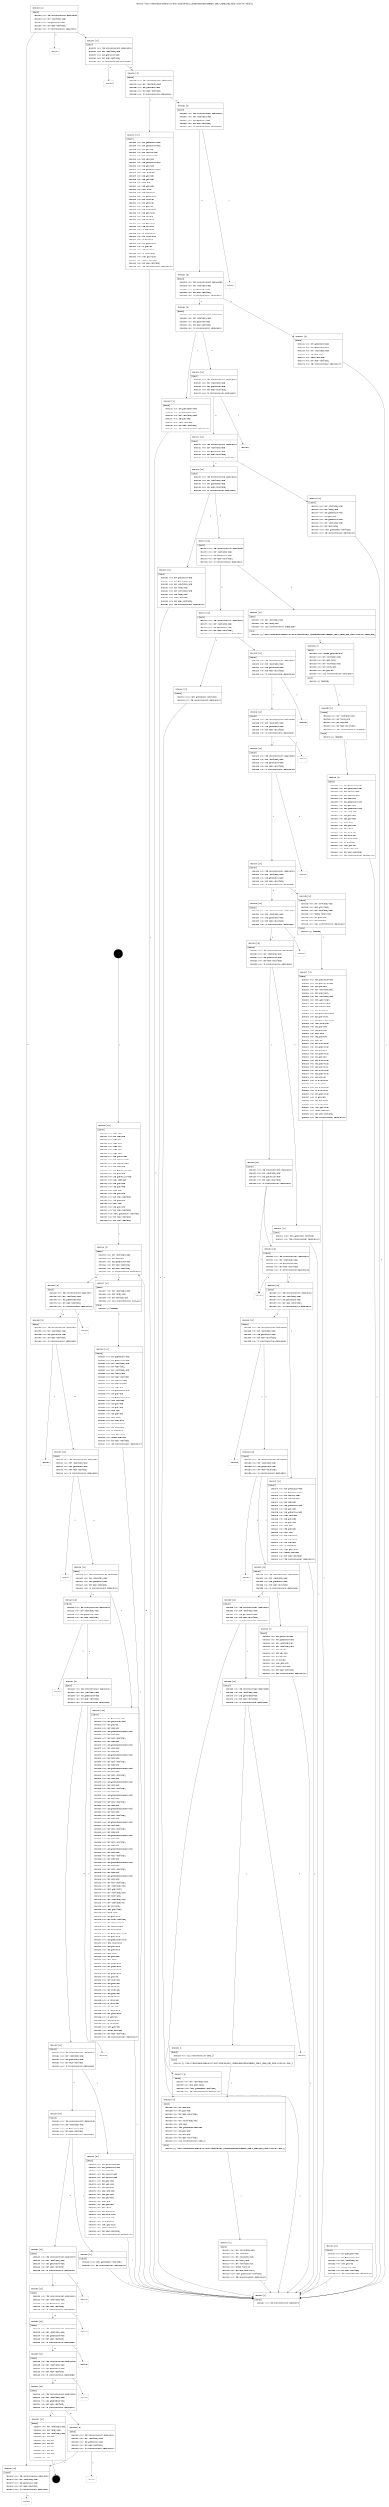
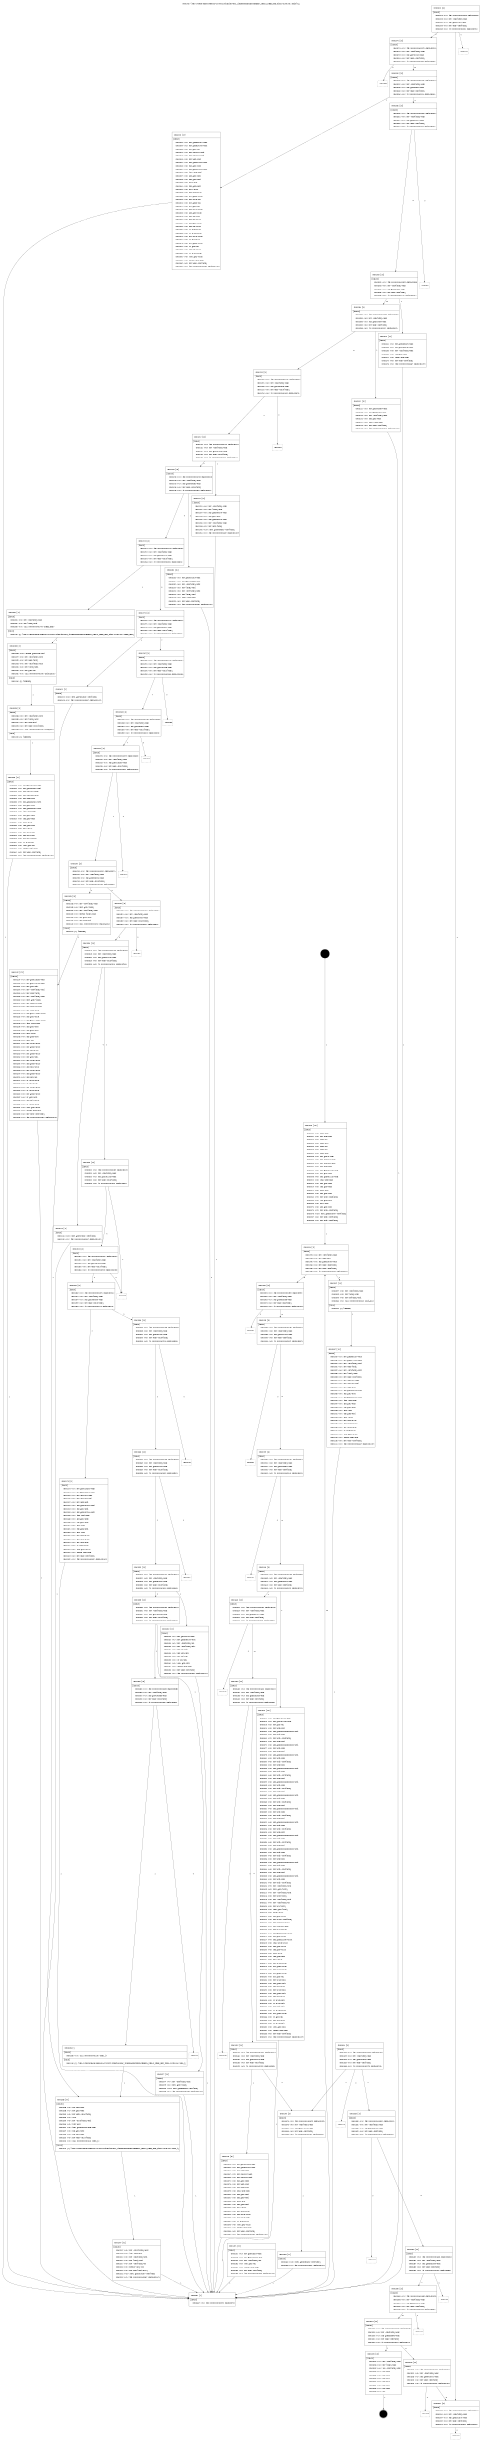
(63, 2192) -> (329, 2089)
